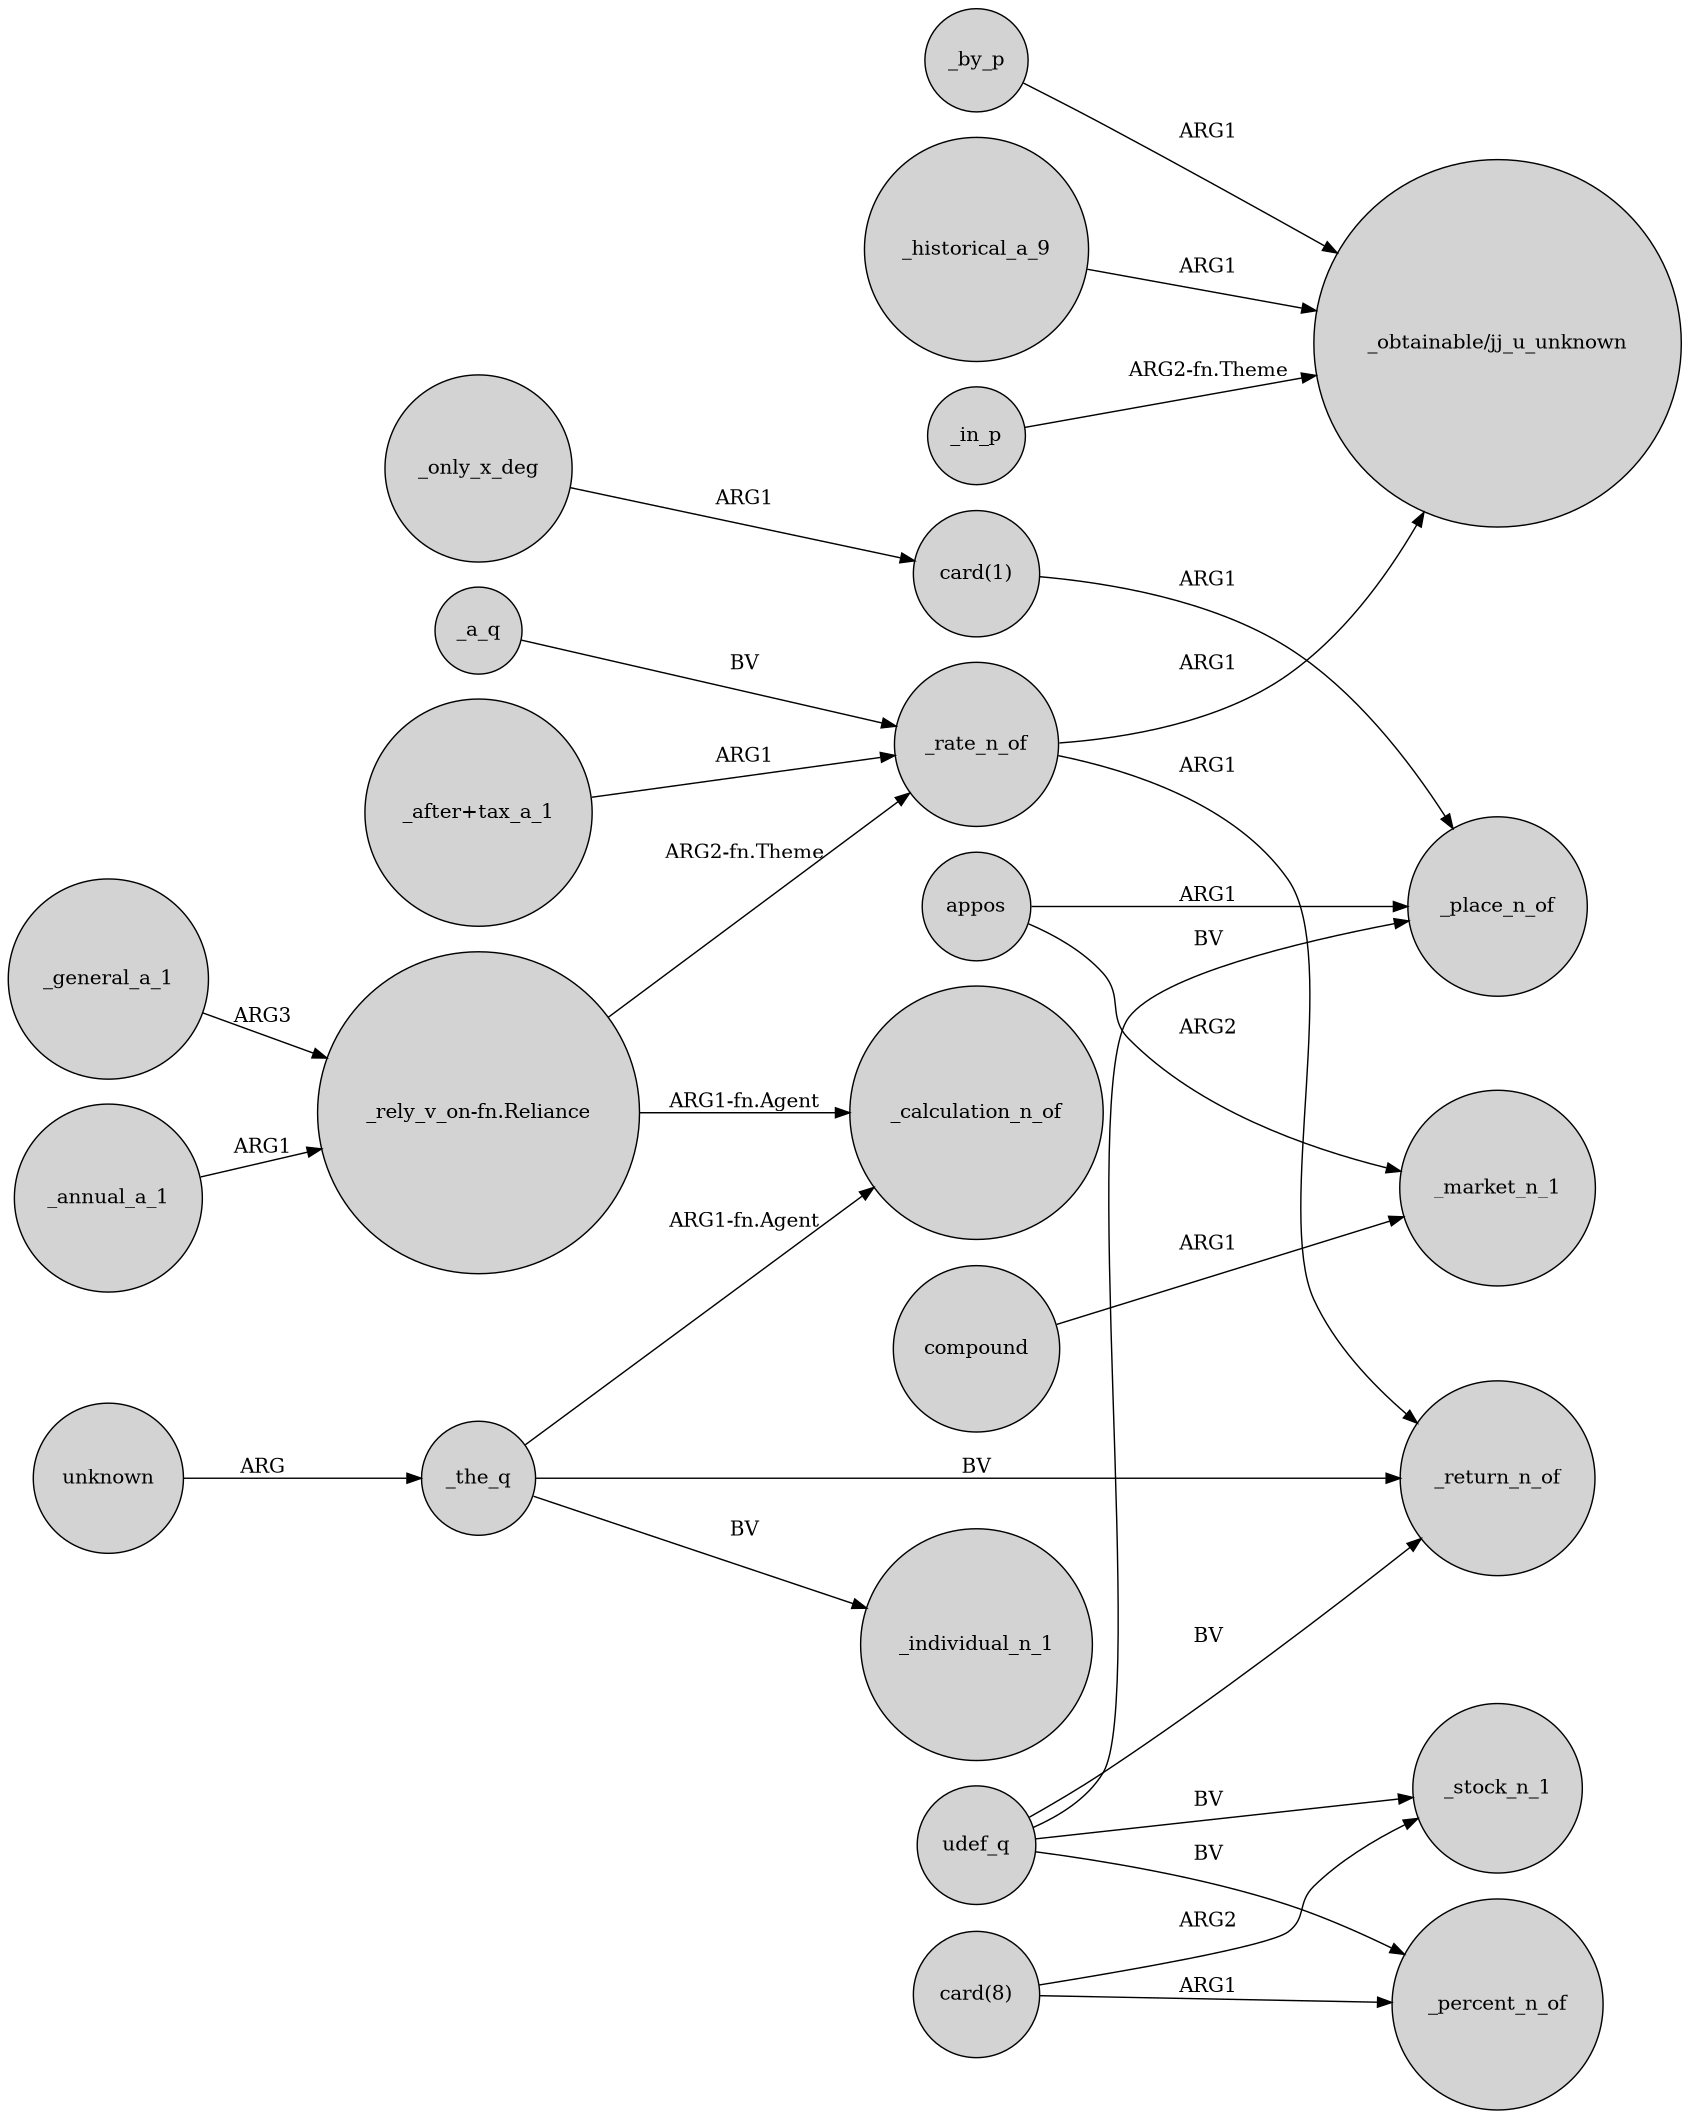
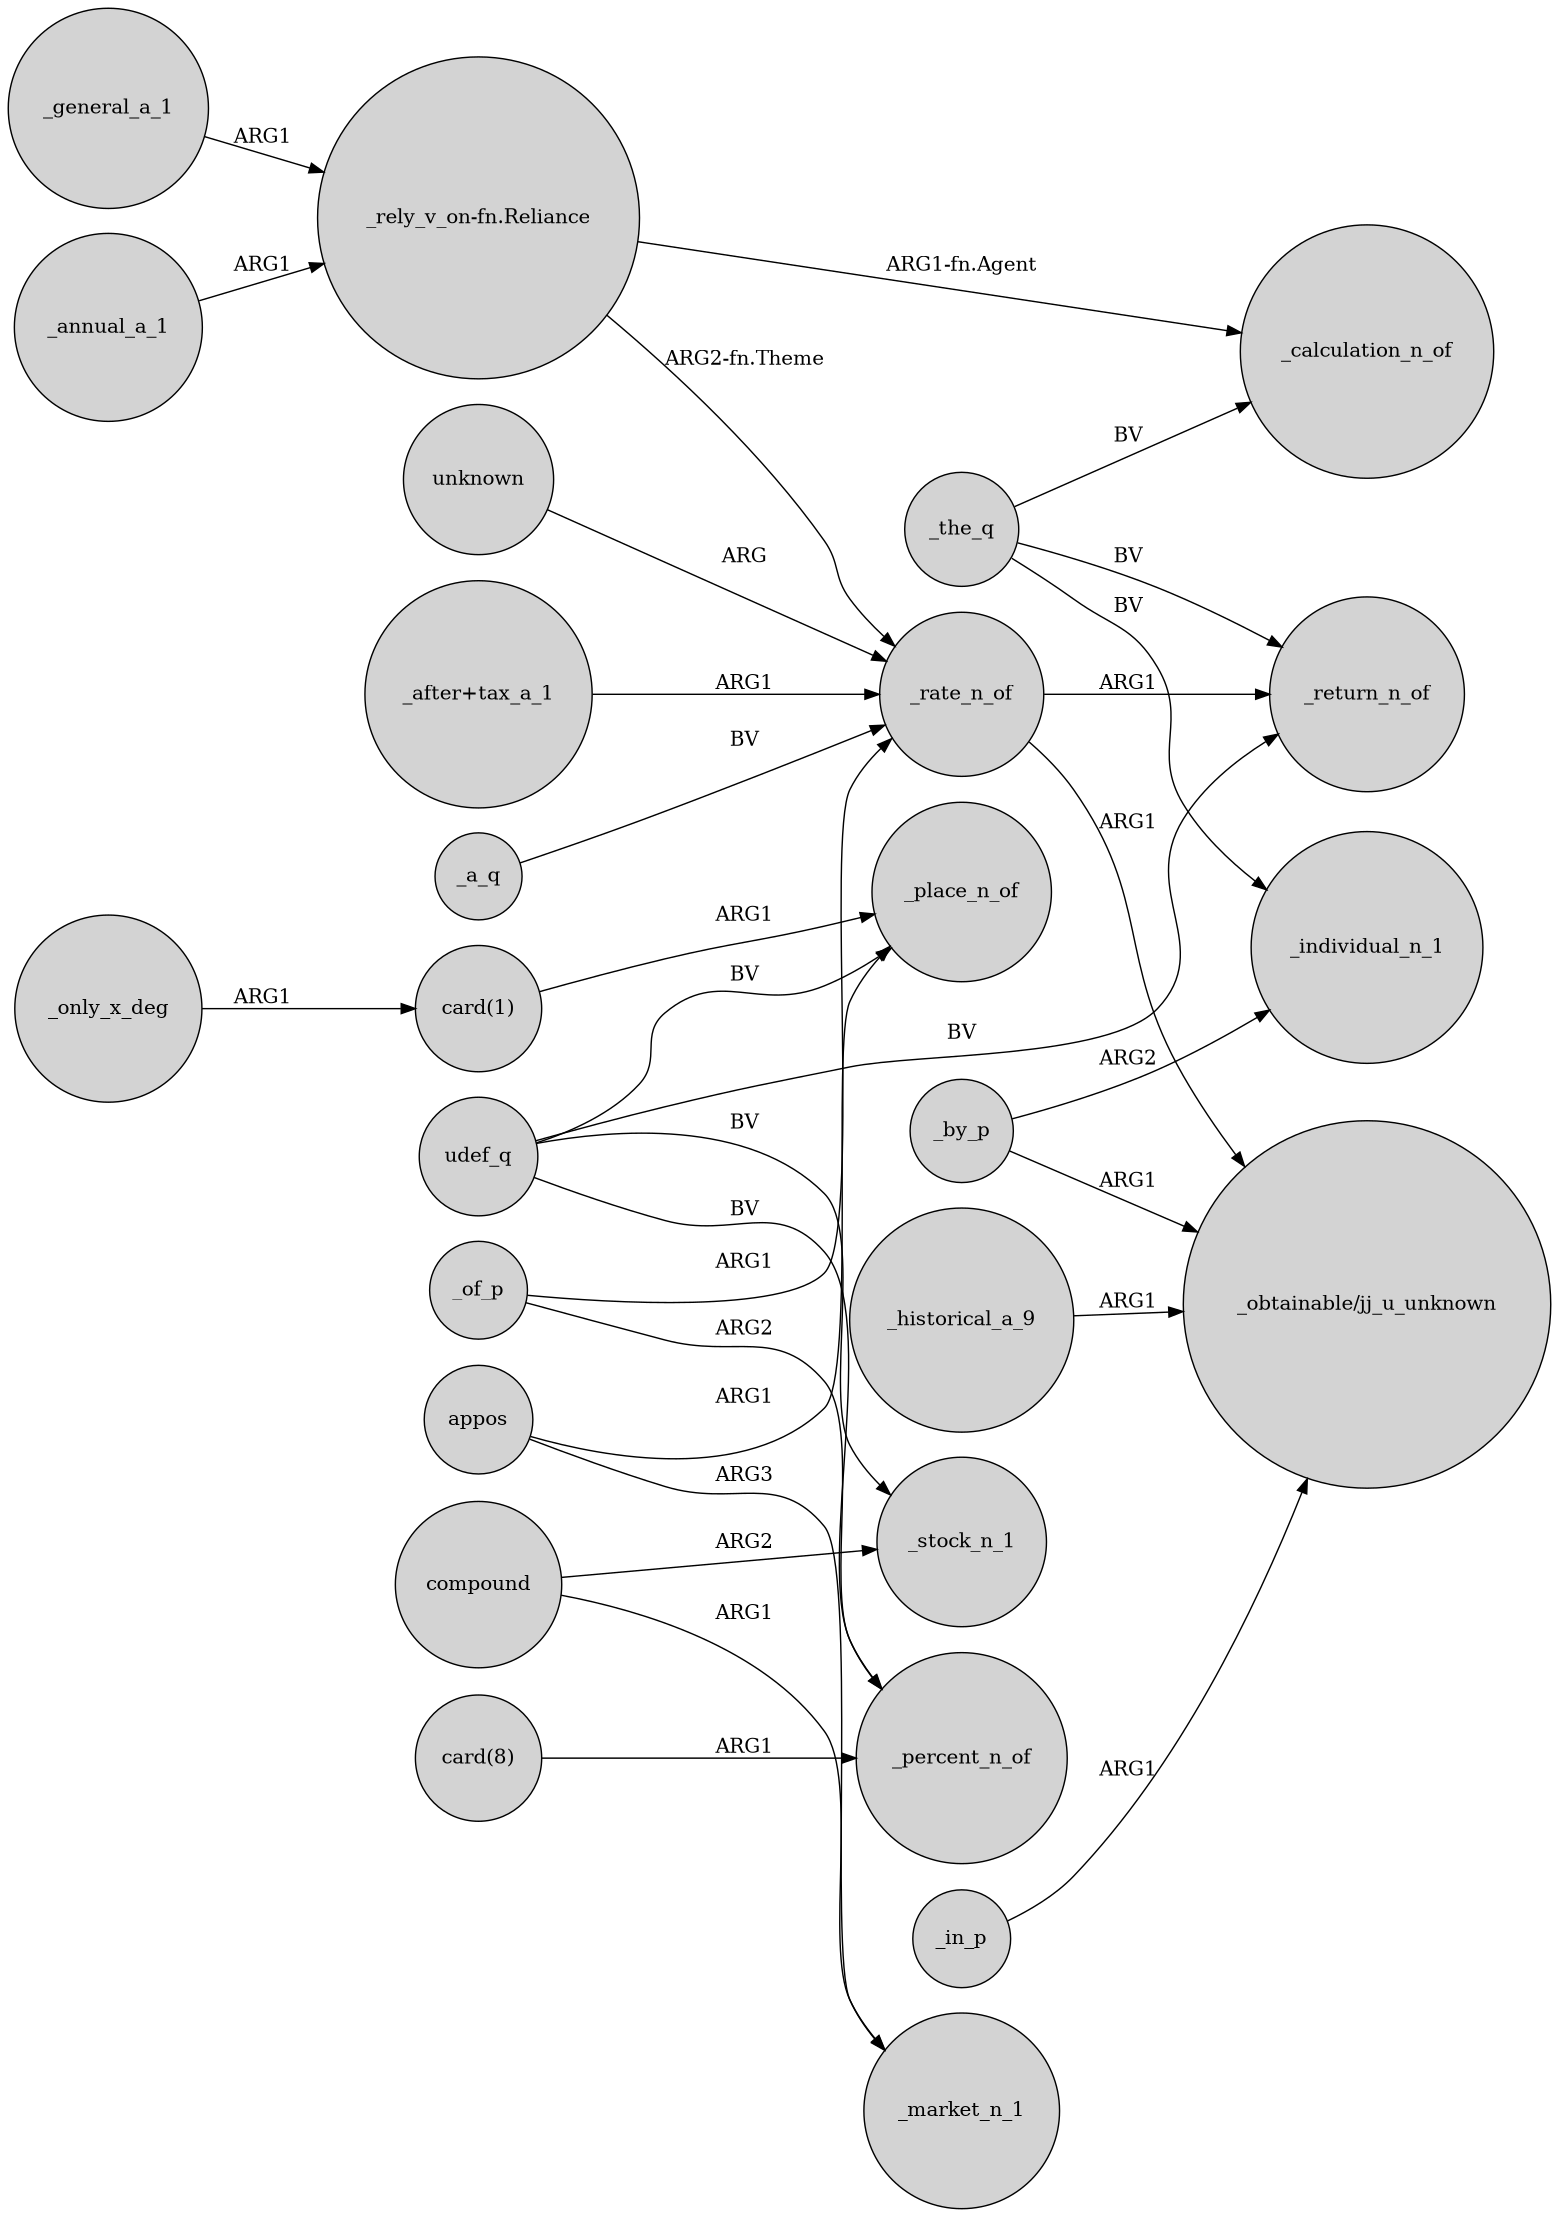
(1208, 371) -> (1128, 1770)
(263, 1017) -> (263, 138)
(1208, 1028) -> (745, 1476)
none -> (1139, 1078)
(745, 1222) -> (1128, 436)
none -> (479, 1290)
(295, 1478) -> (710, 582)
(1245, 1946) -> (712, 1564)
